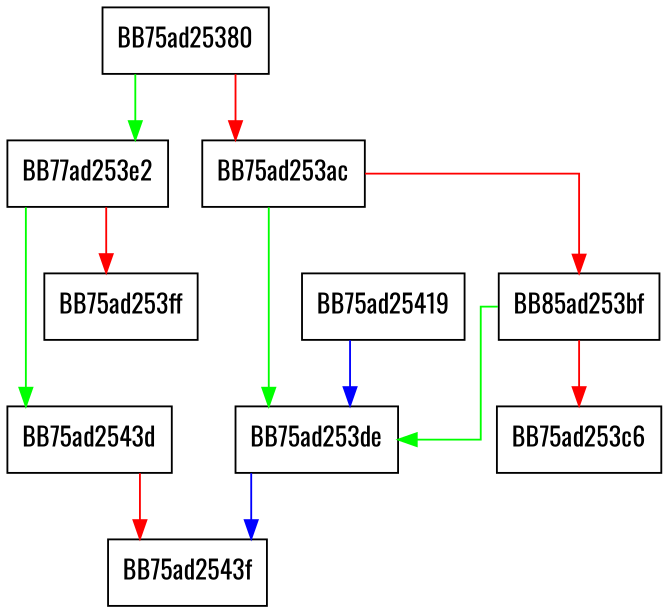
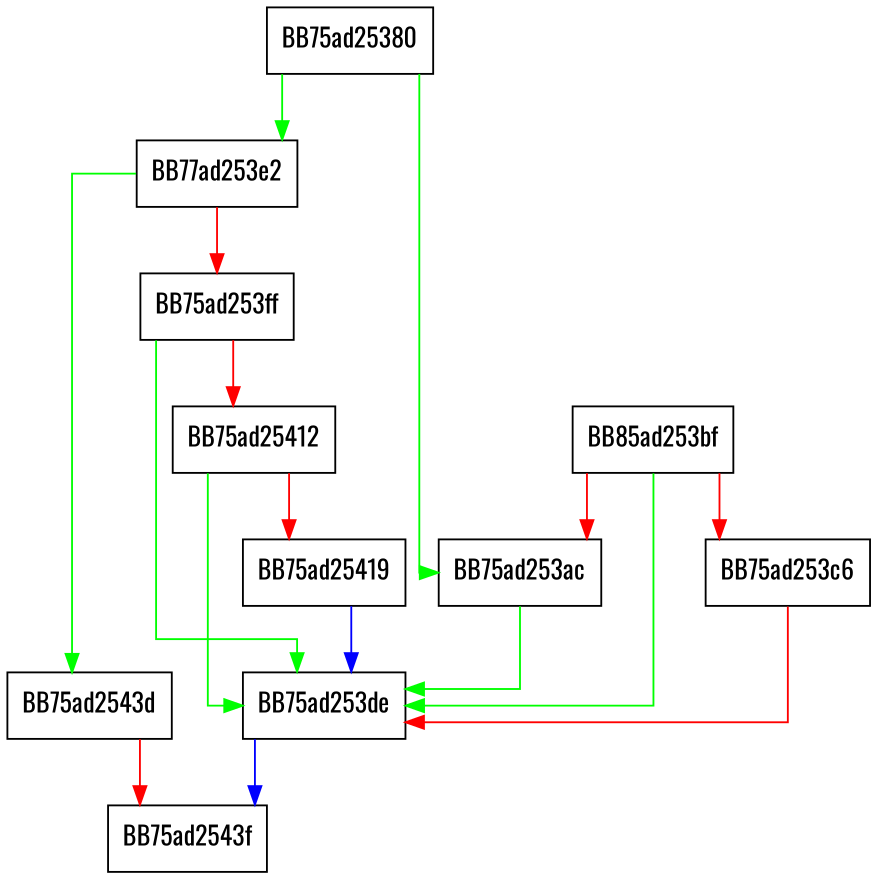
(236, 98) -> (419, 324)
(513, 174) -> (587, 497)
none -> (254, 440)
none -> (156, 567)
none -> (664, 722)
